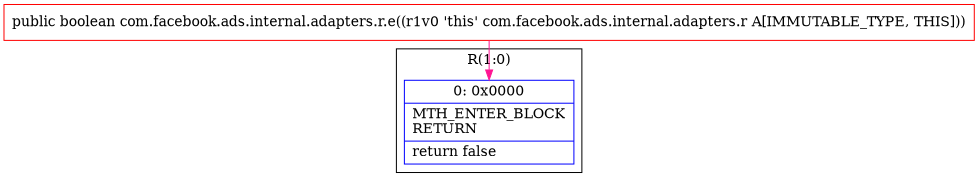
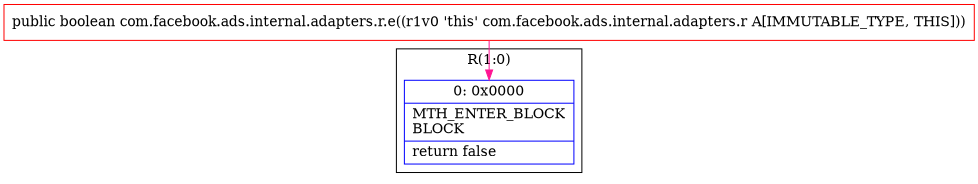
(445, 129) -> (438, 129)
